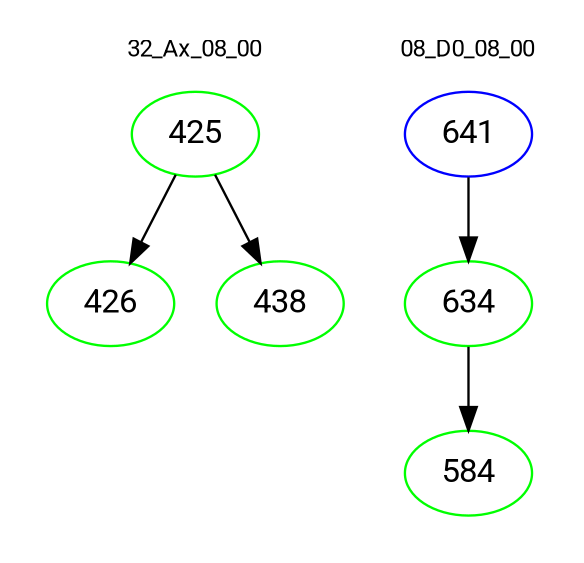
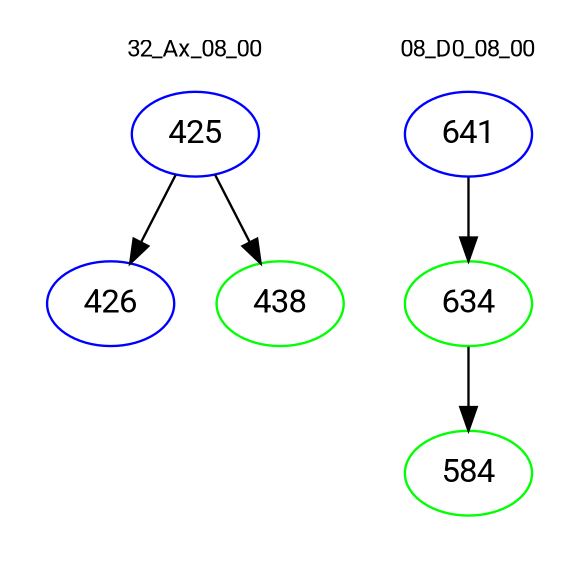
(195, 134) -> (195, 134)
(111, 304) -> (111, 304)
